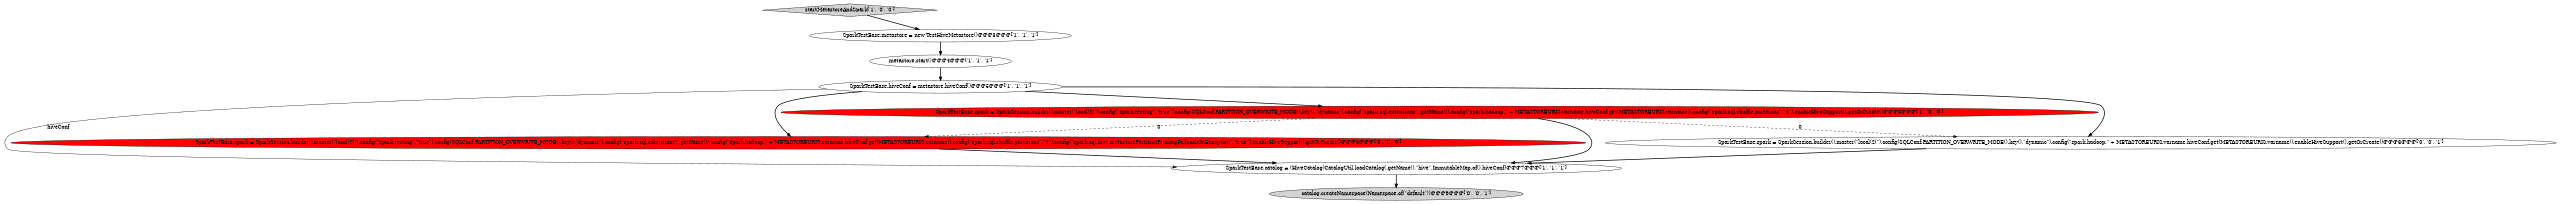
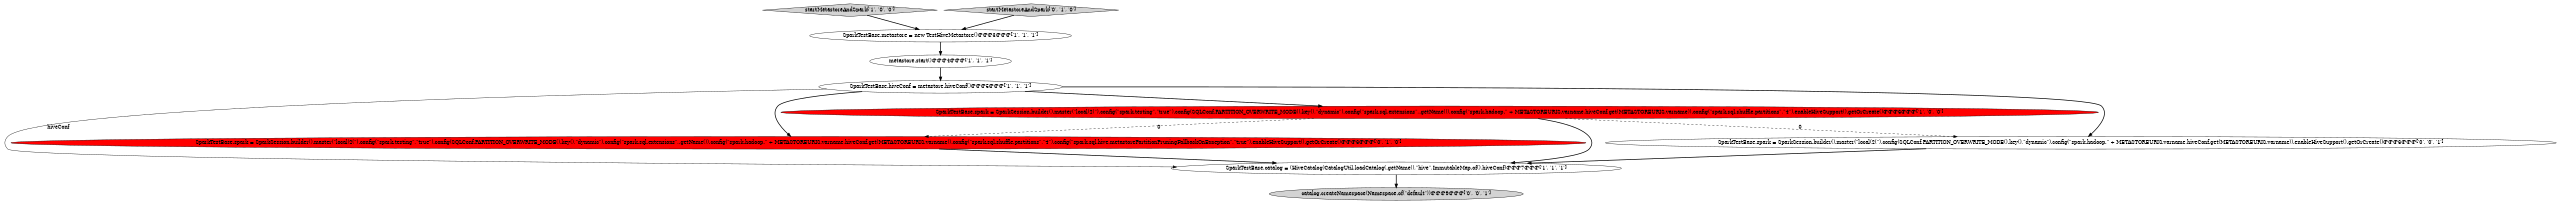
none -> (1031, 10)
